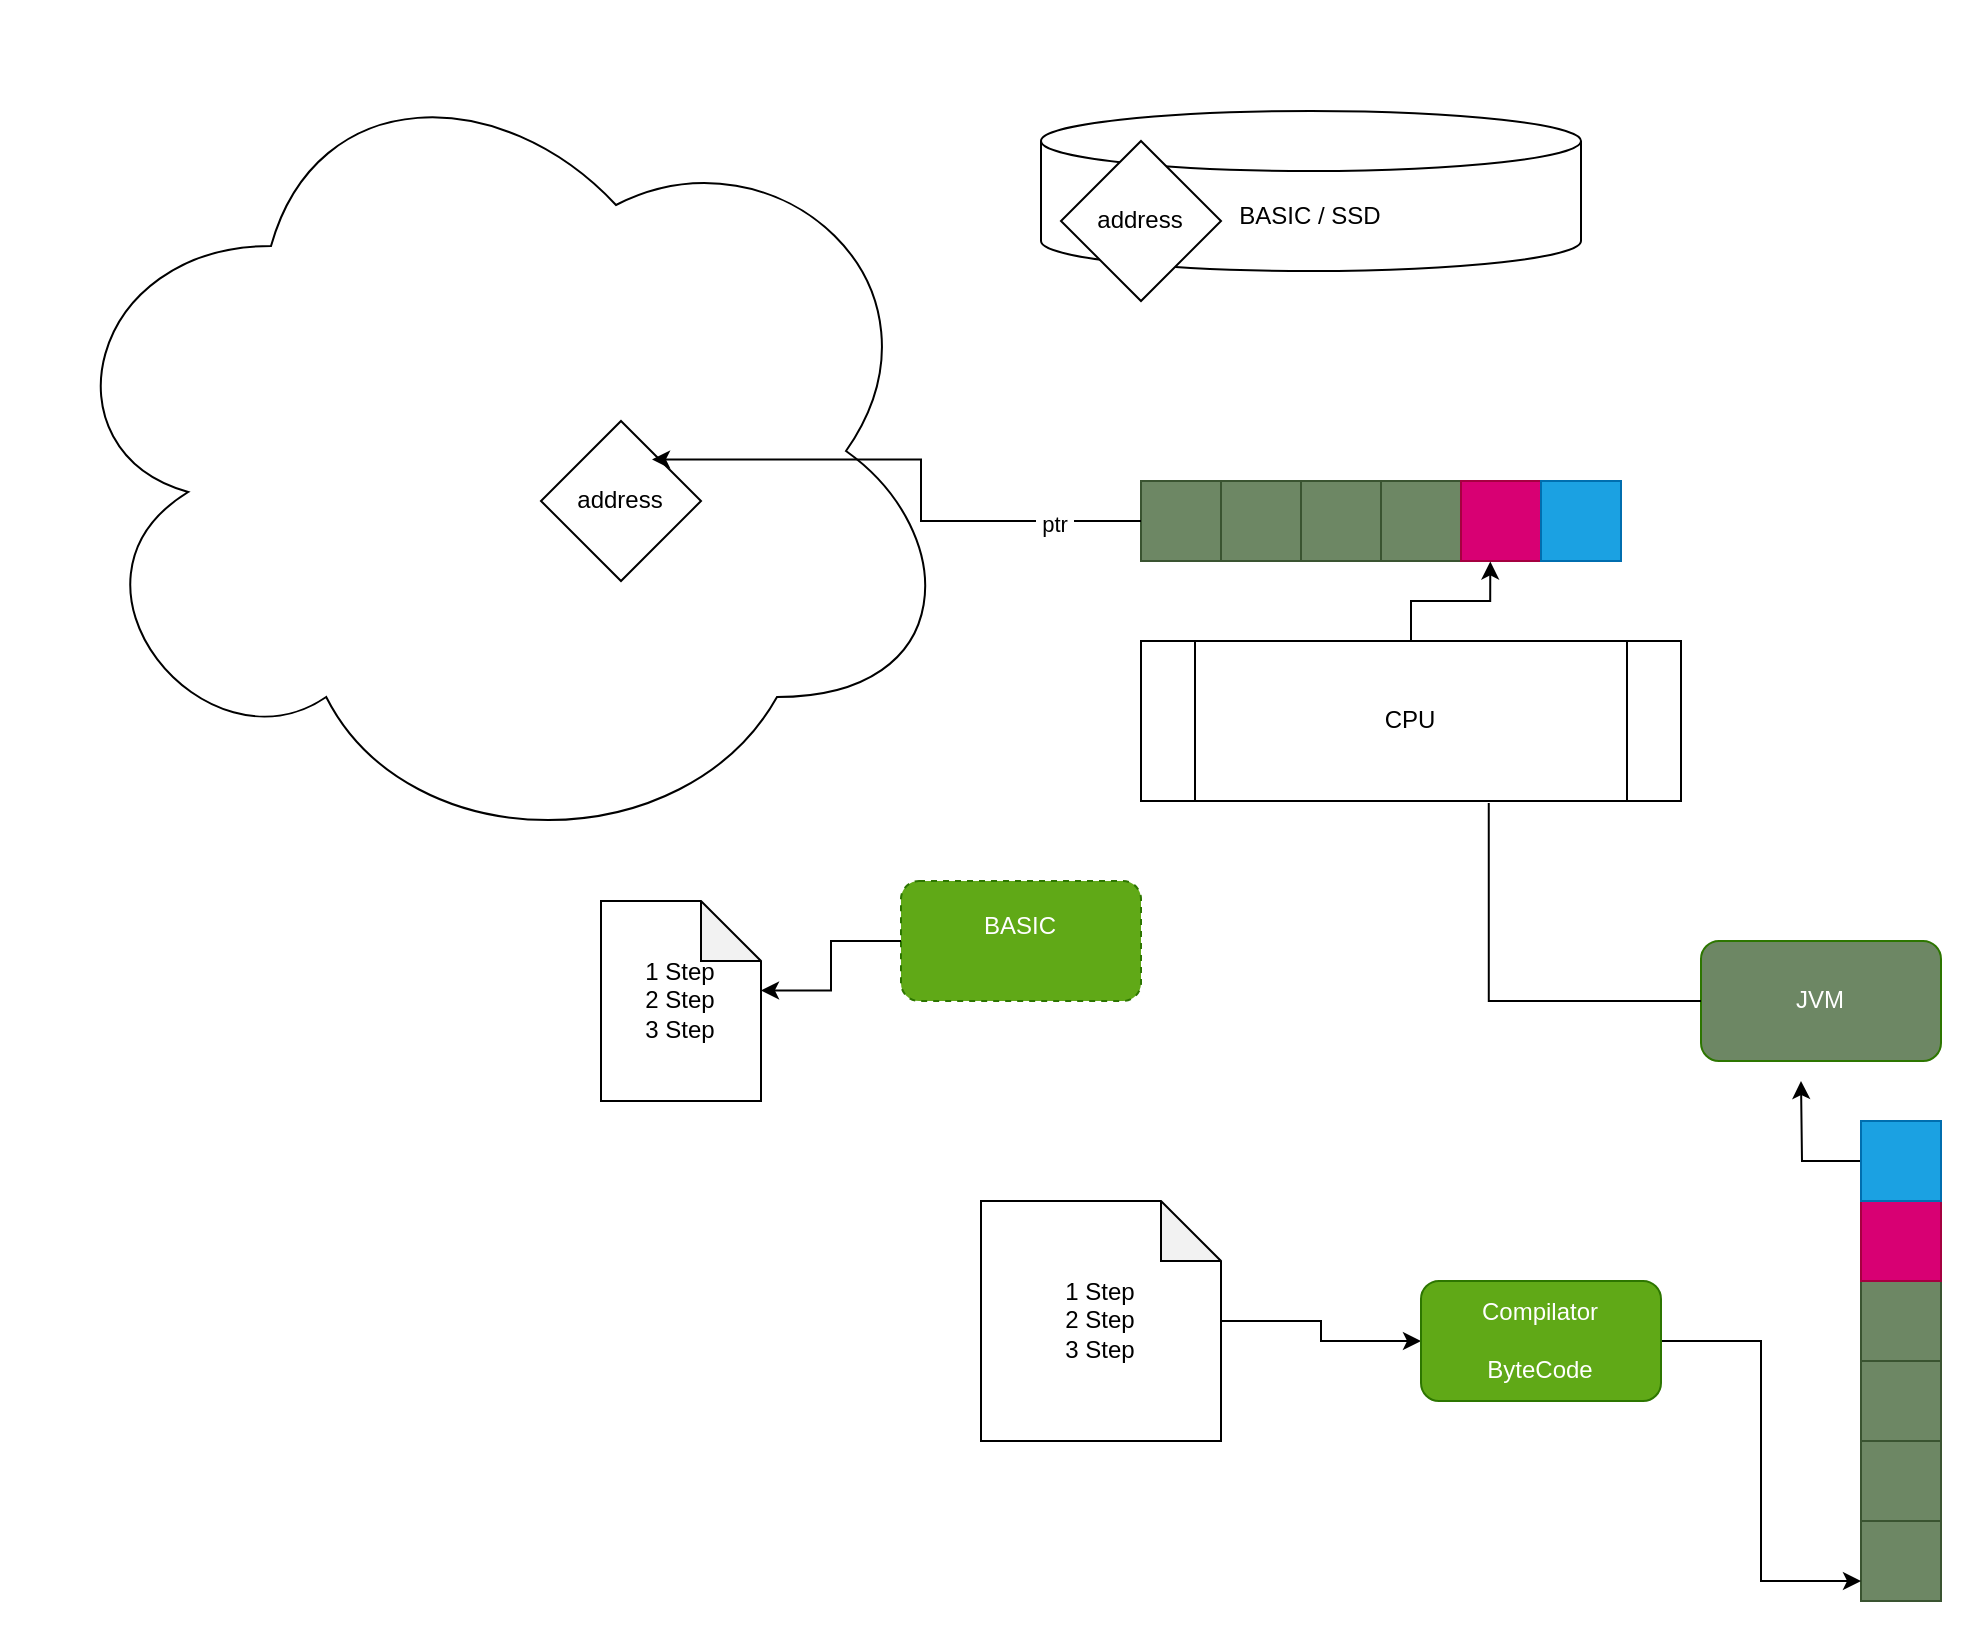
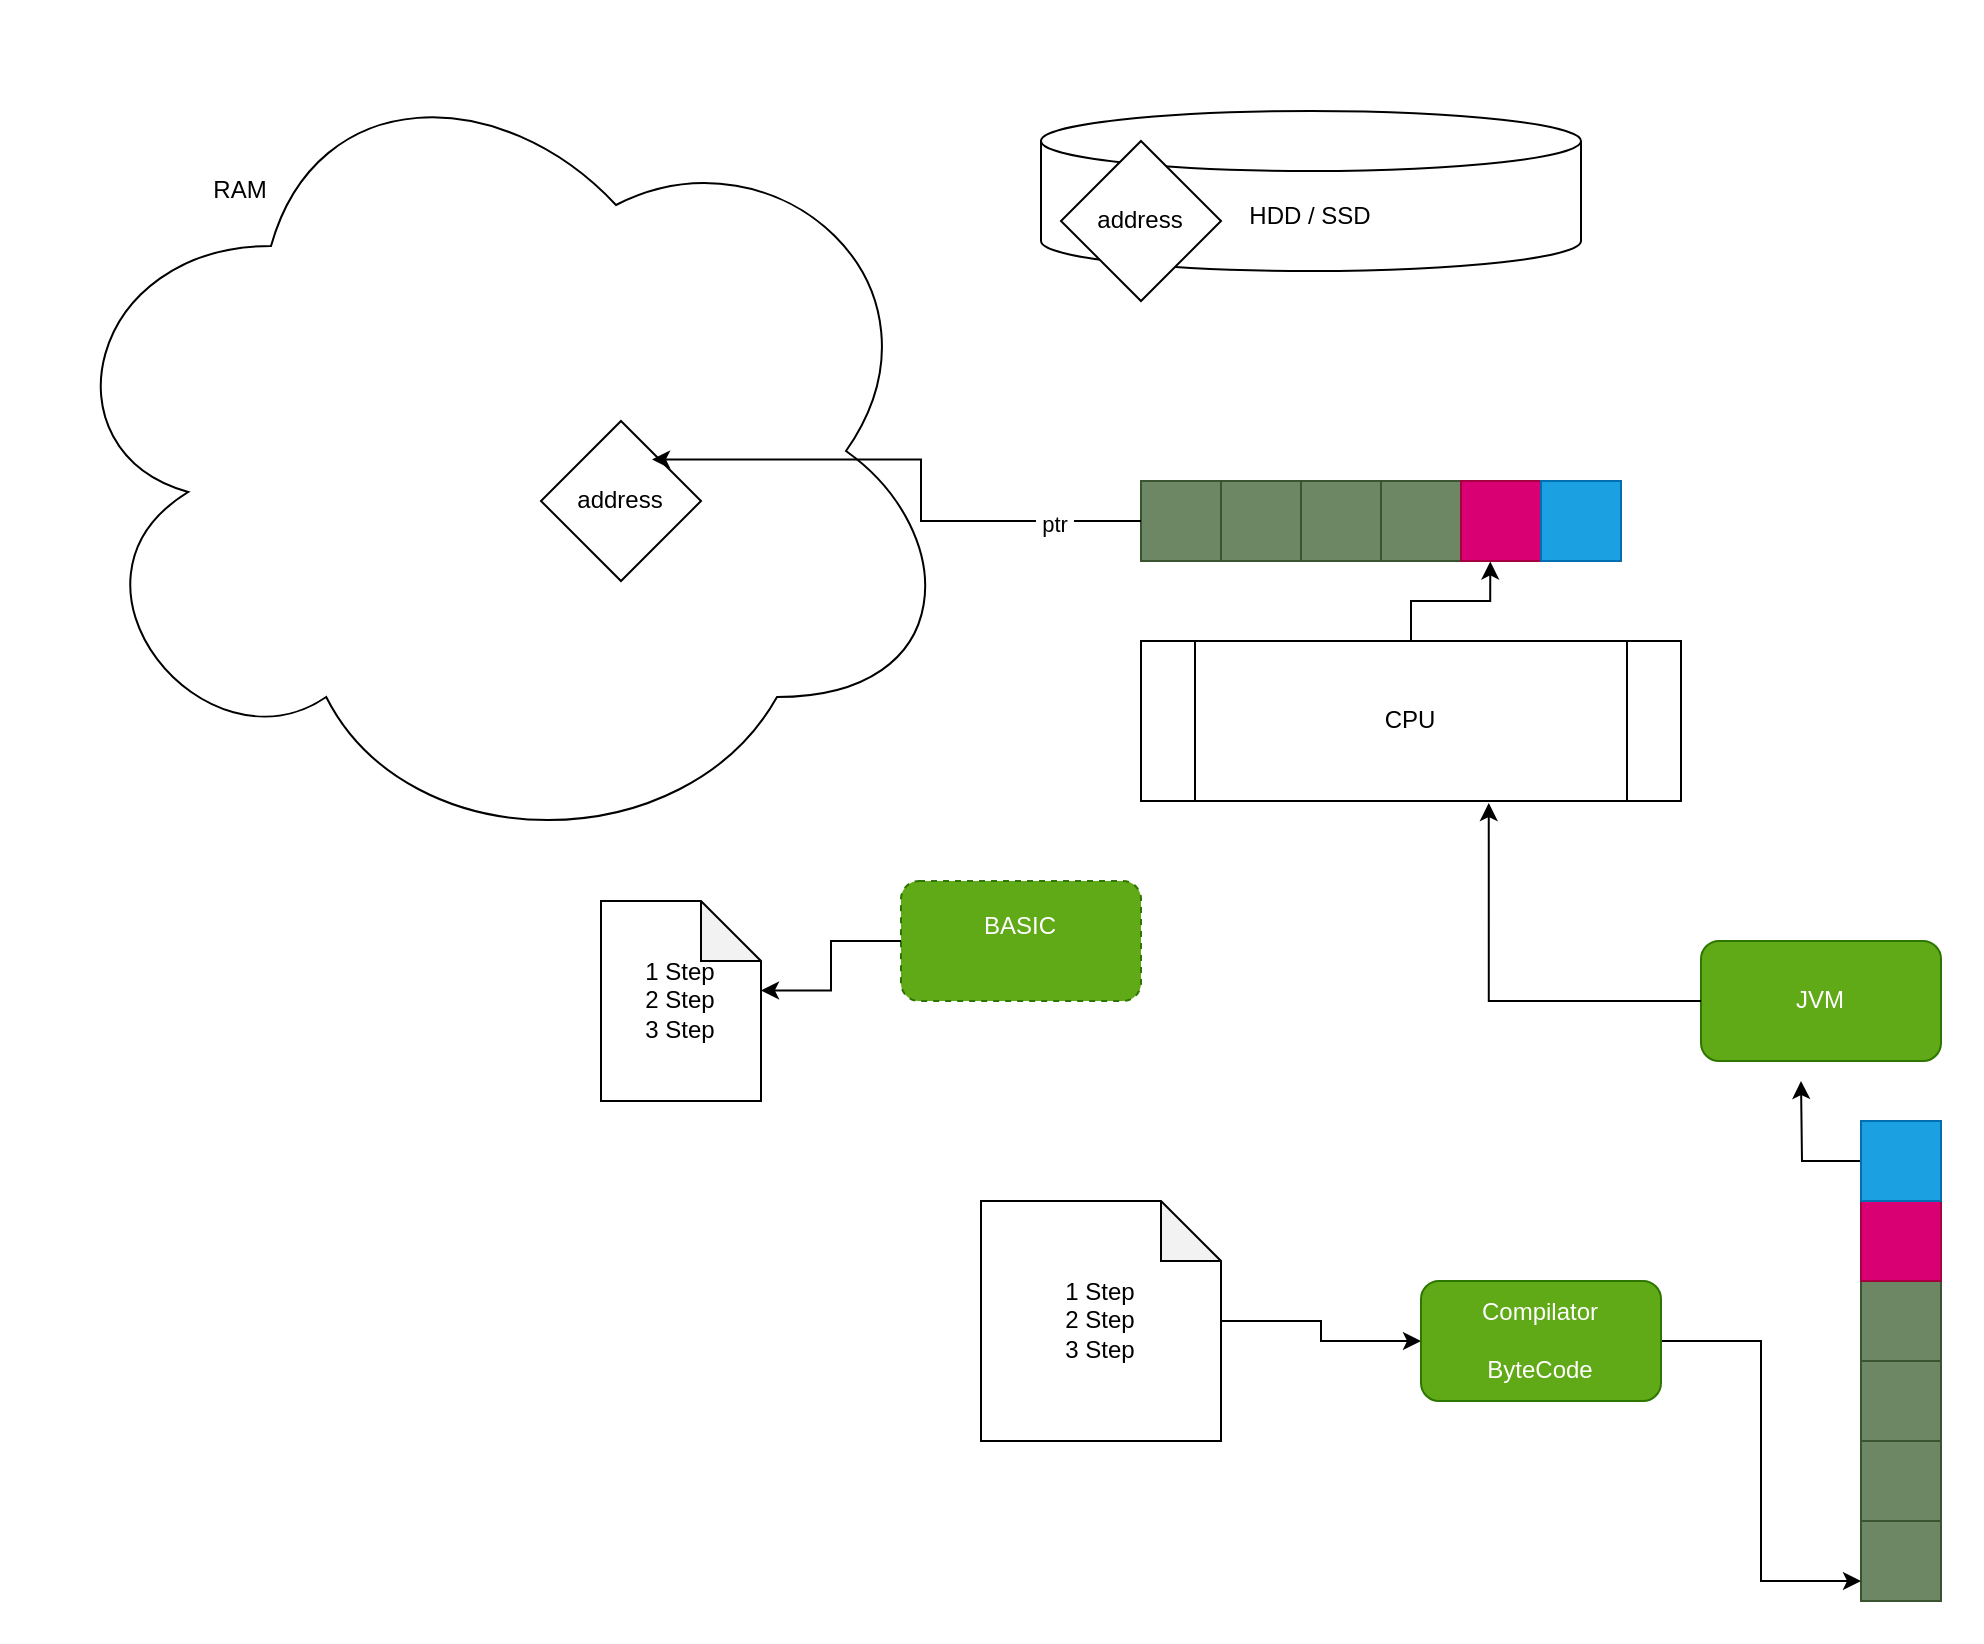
none -> (241, 191)
(1311, 217) -> (1311, 217)
(1489, 811) -> (1489, 818)
(1821, 1001) -> (1821, 1001)
